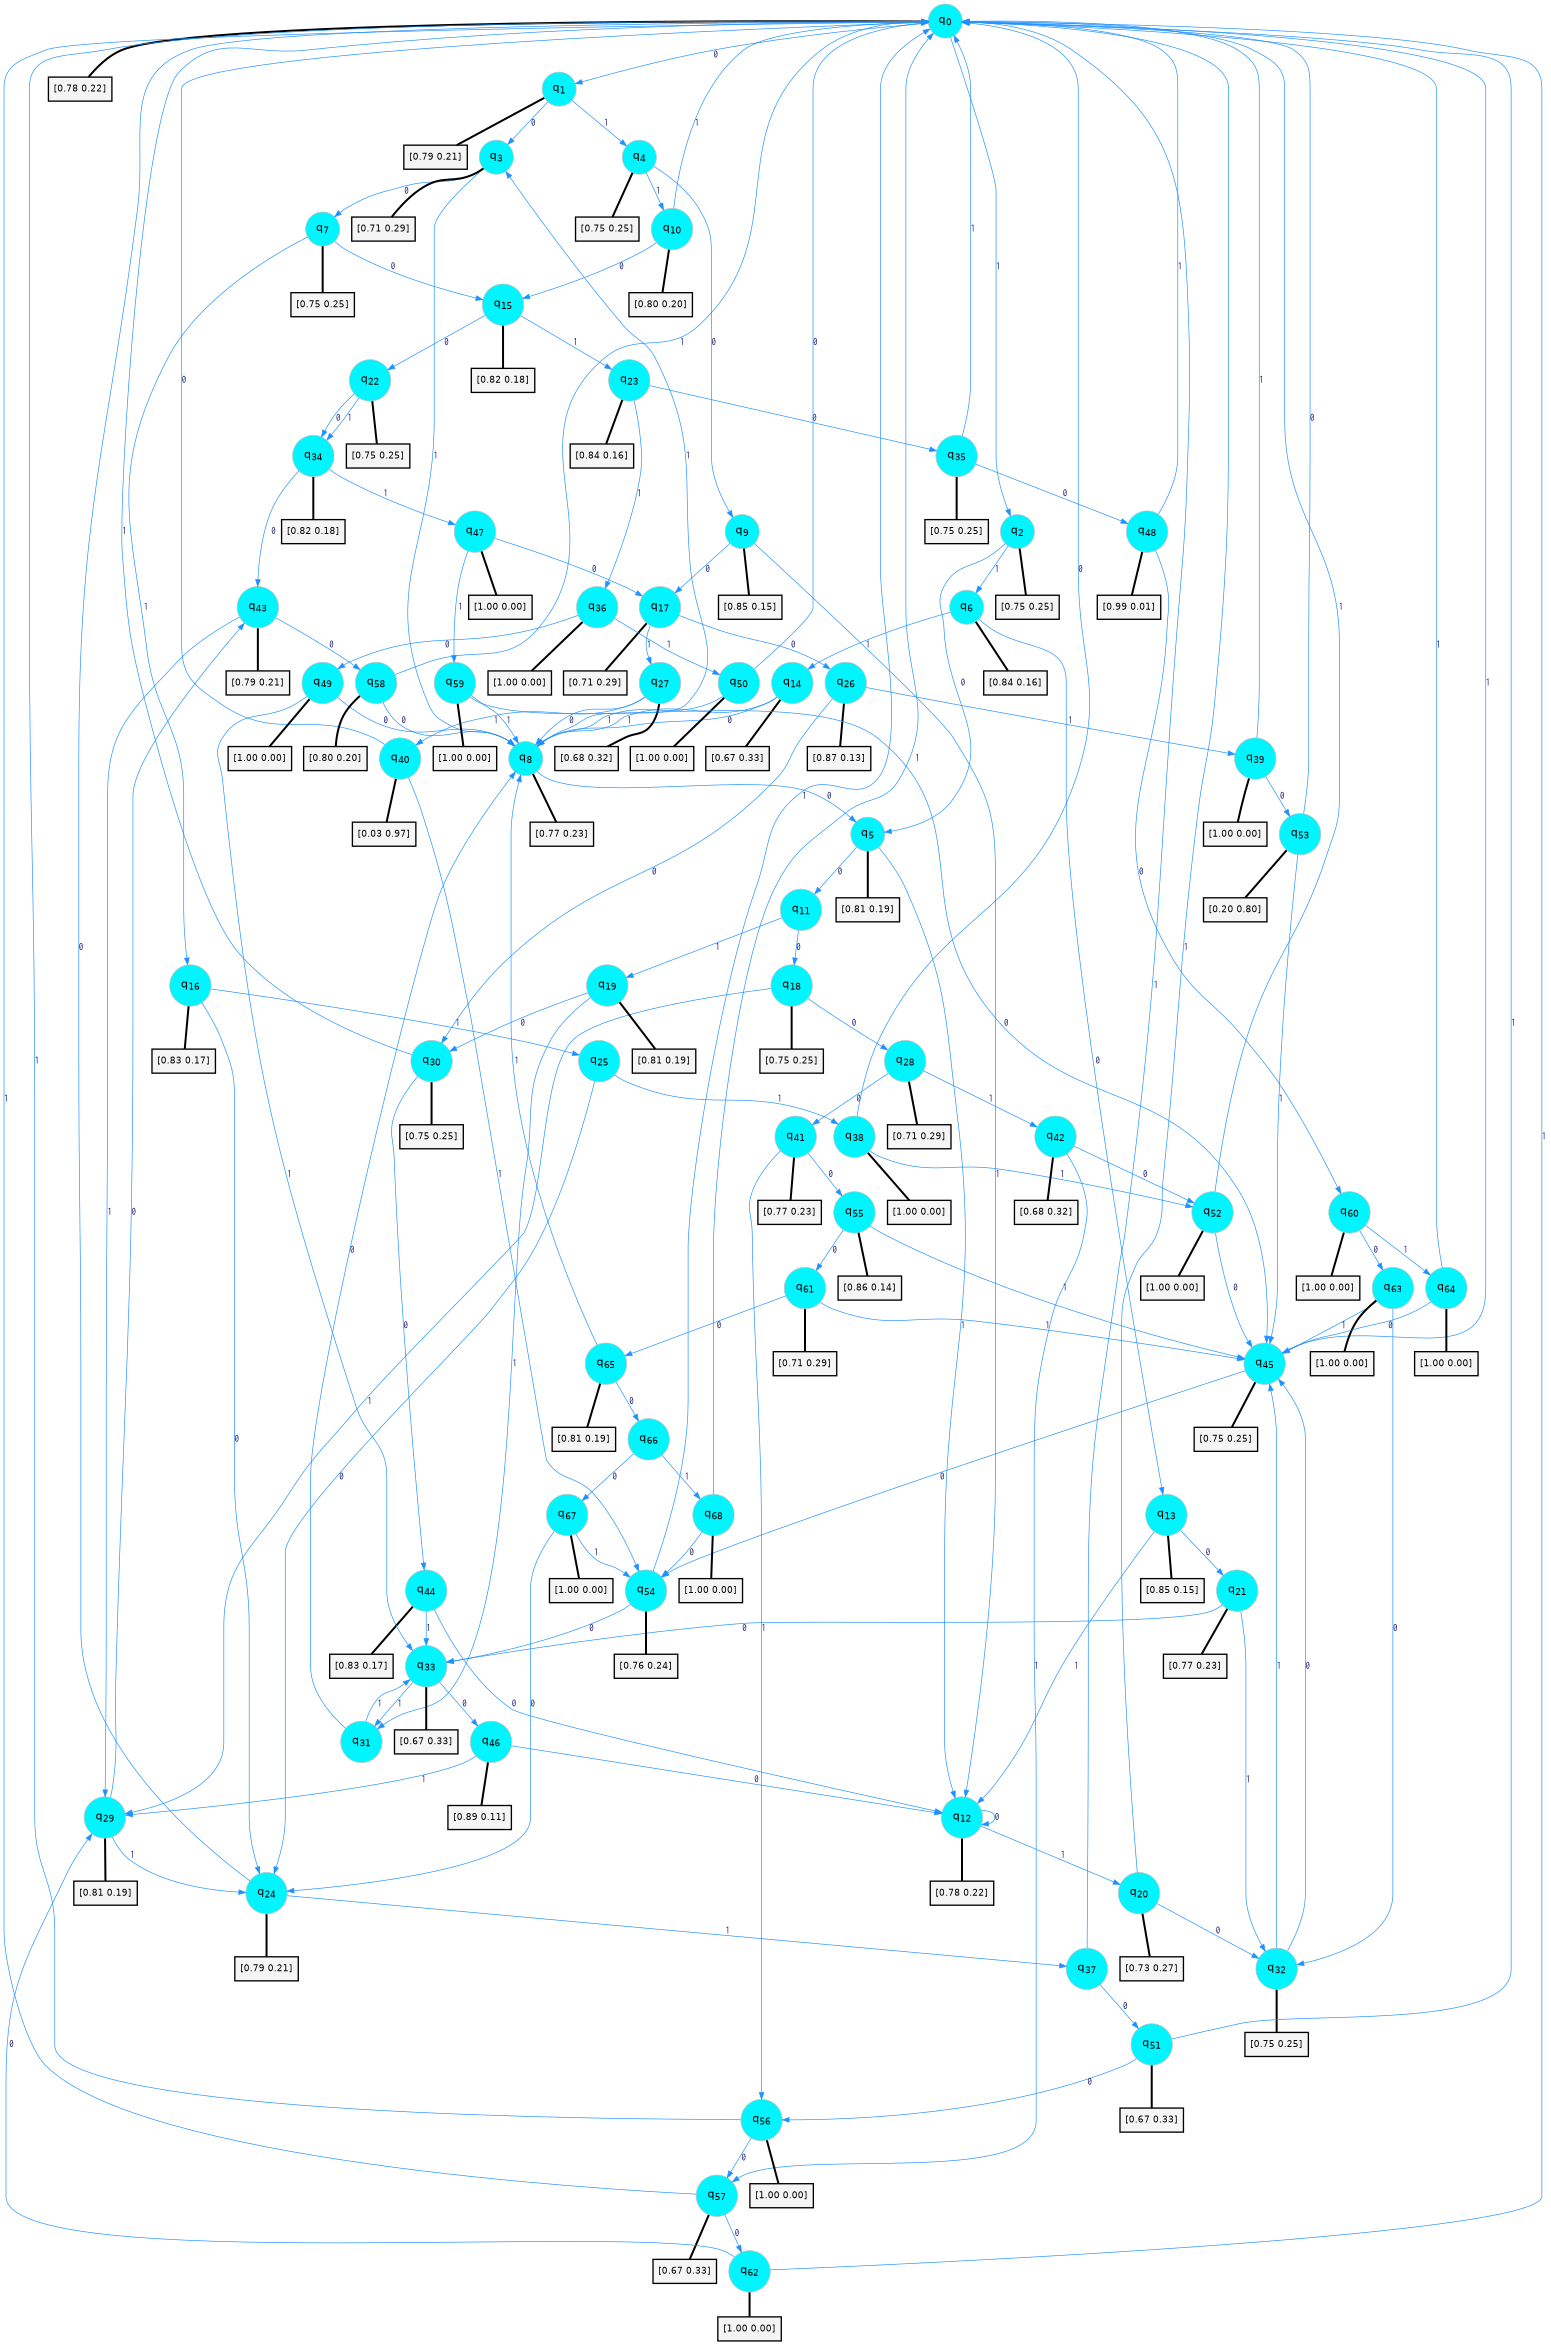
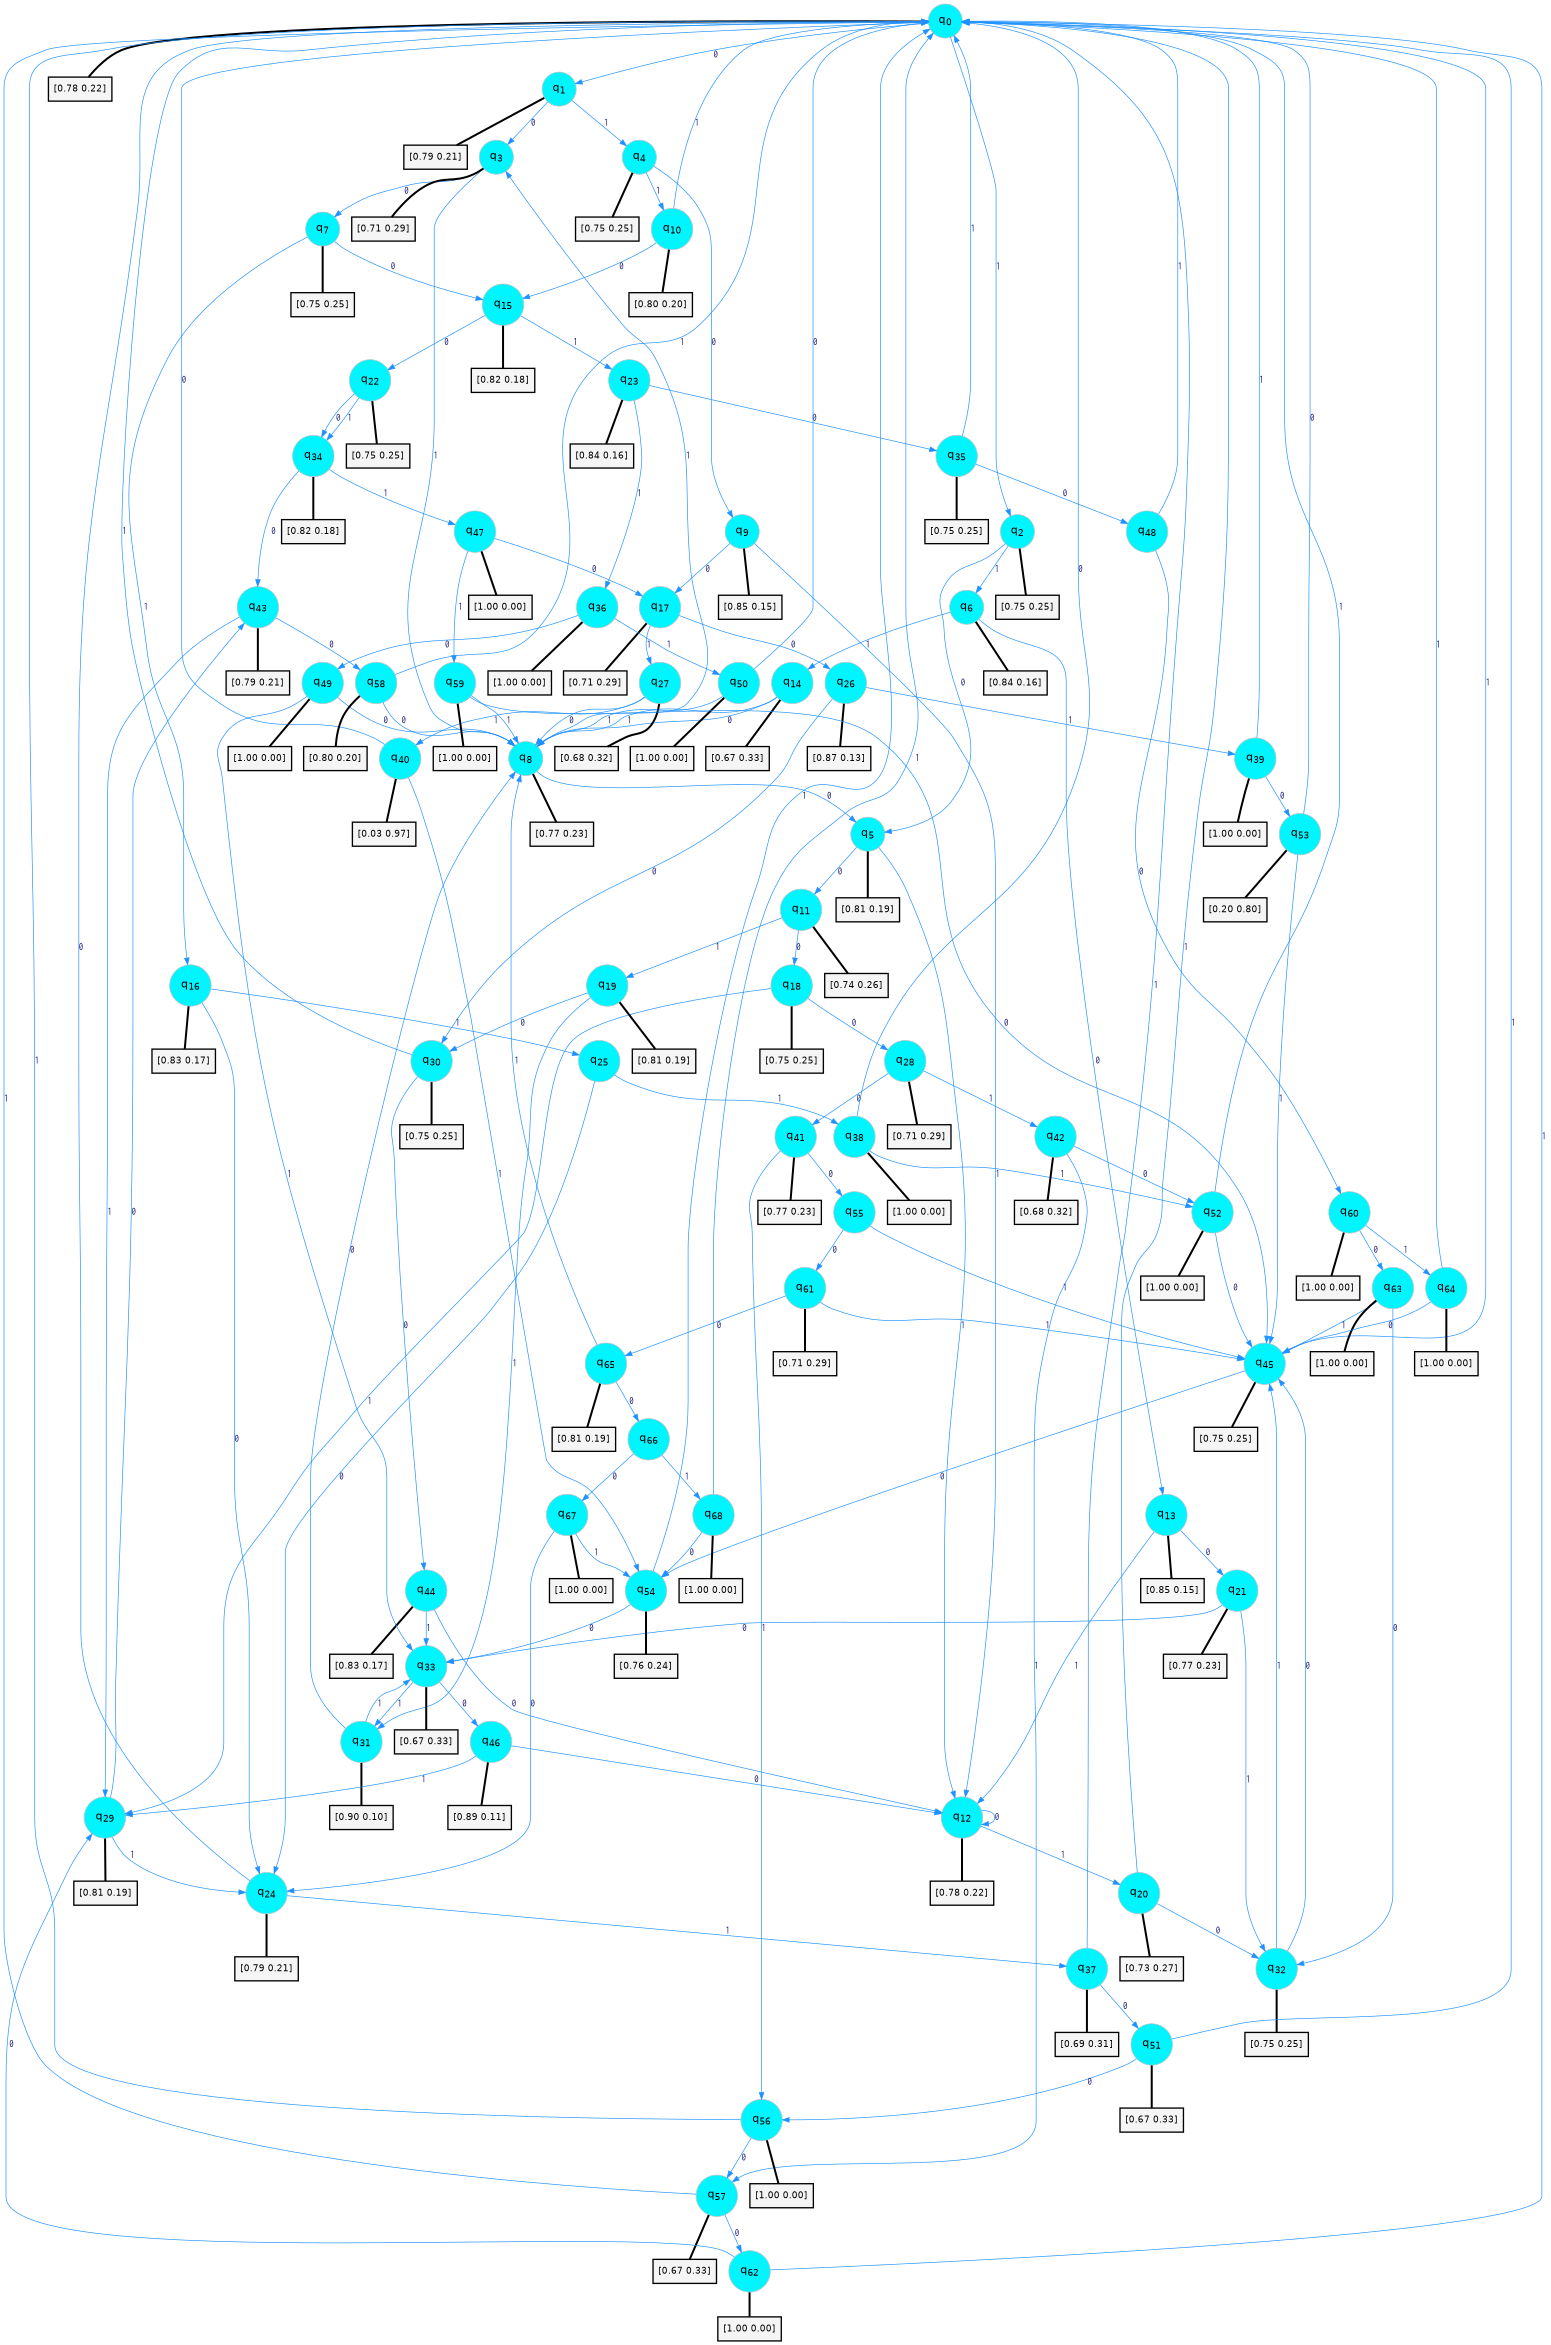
(1129, 607) -> none
none -> (856, 986)
(870, 1288) -> none
none -> (361, 1818)
none -> (1087, 2044)
